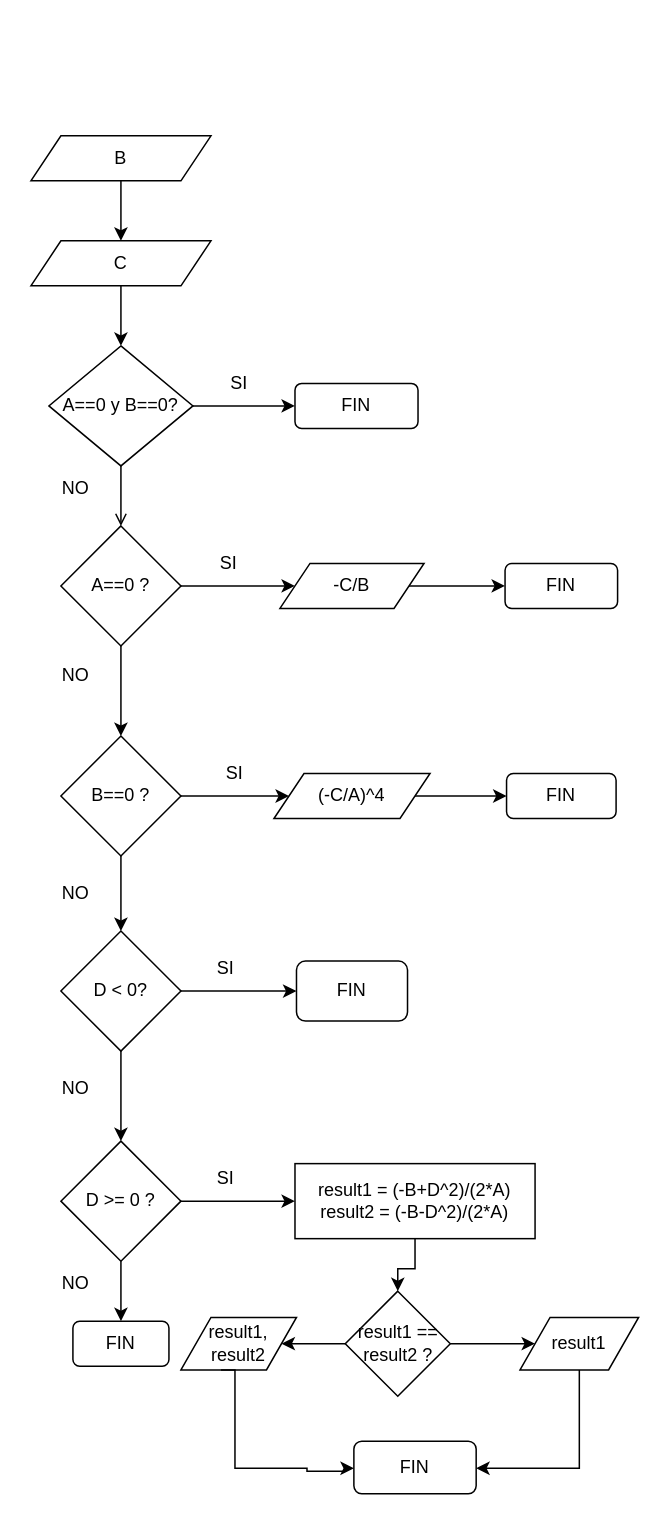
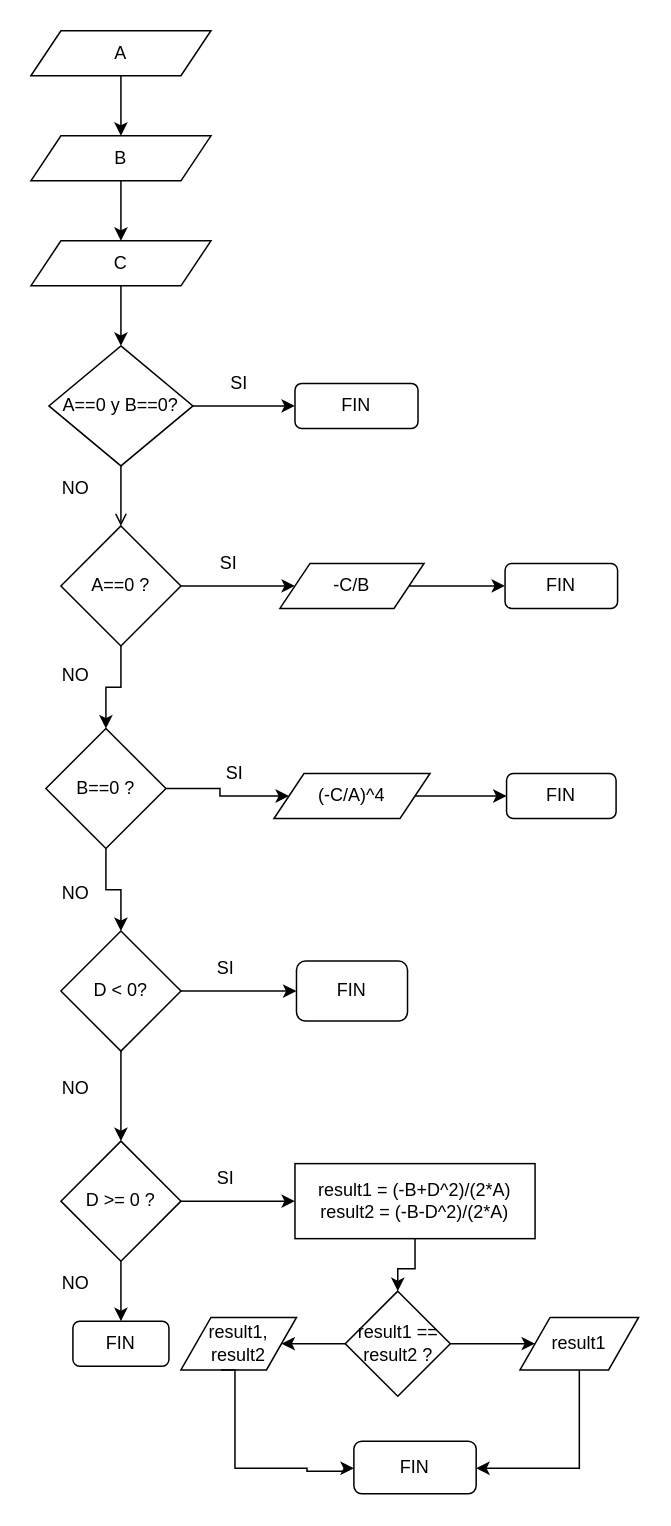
none -> (121, 53)
none -> (121, 101)
(121, 796) -> (106, 788)
